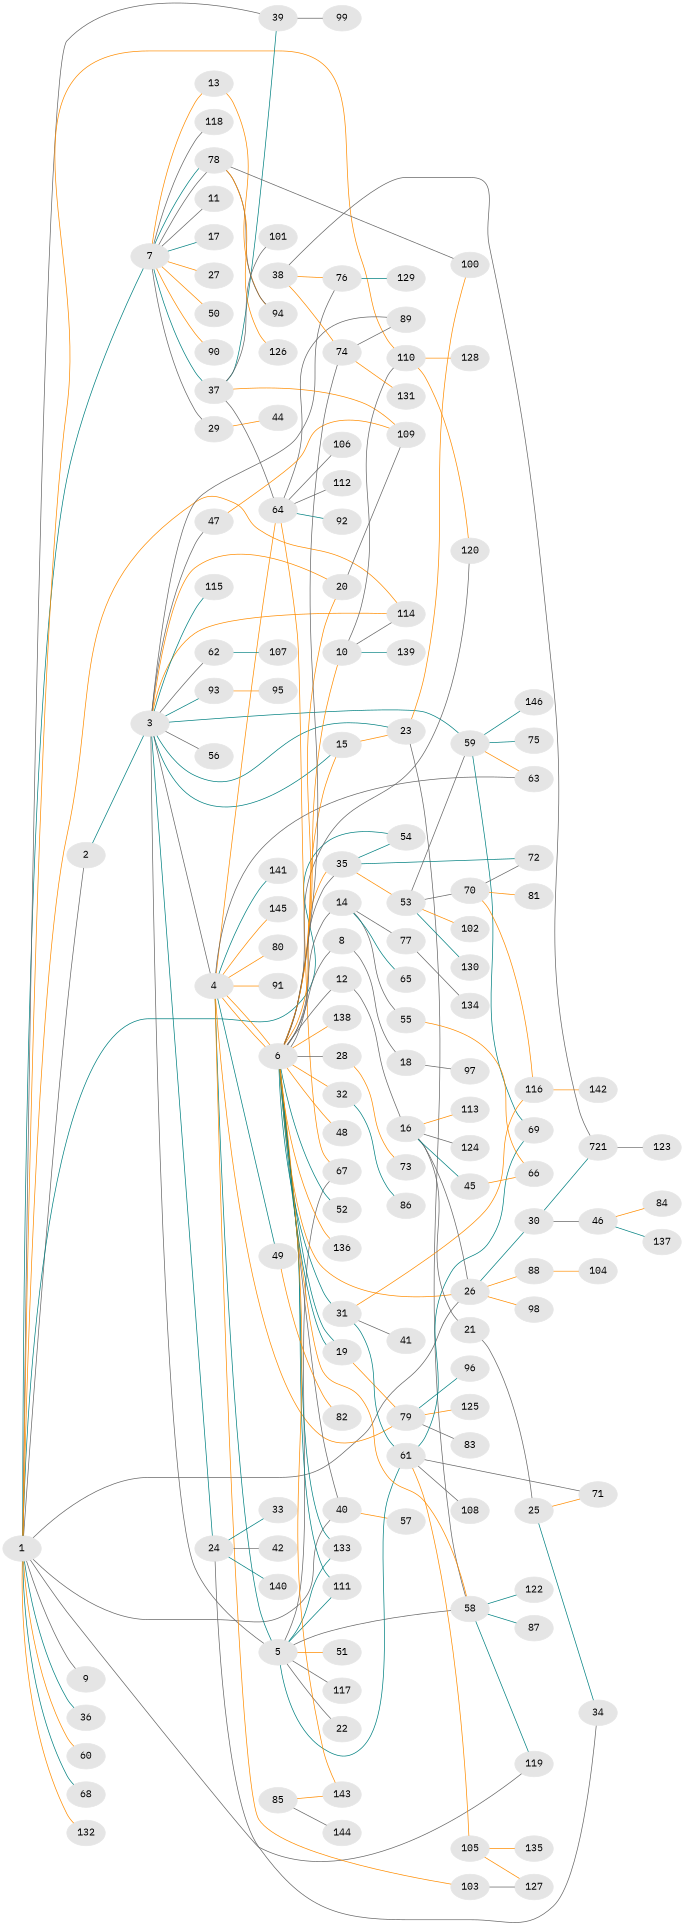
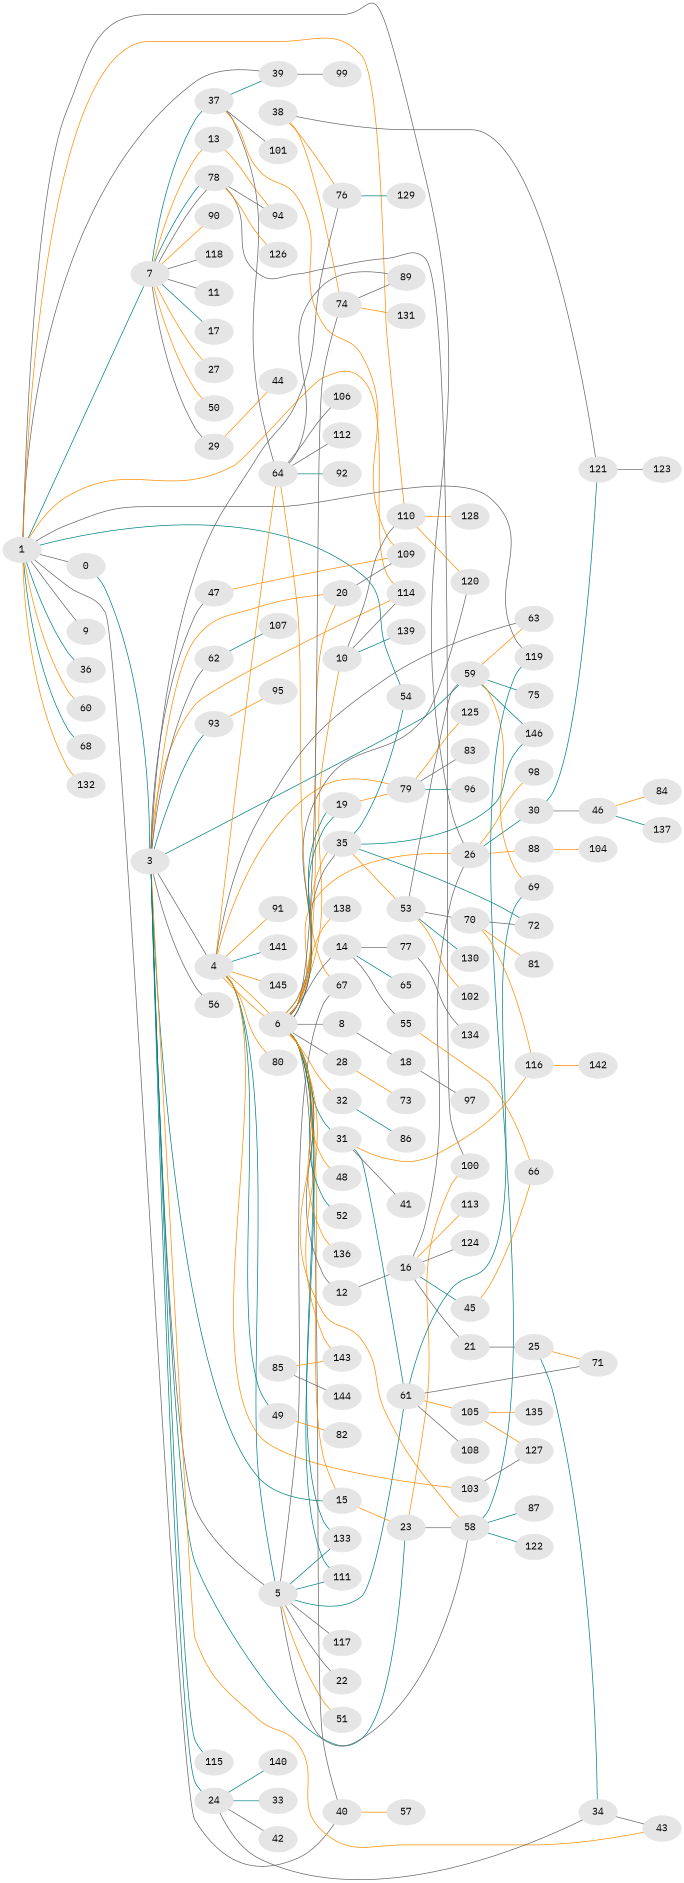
none -> (463, 825)
(86, 855) -> (86, 566)
(493, 940) -> (503, 766)
(598, 1147) -> (598, 470)
none -> (662, 1829)
